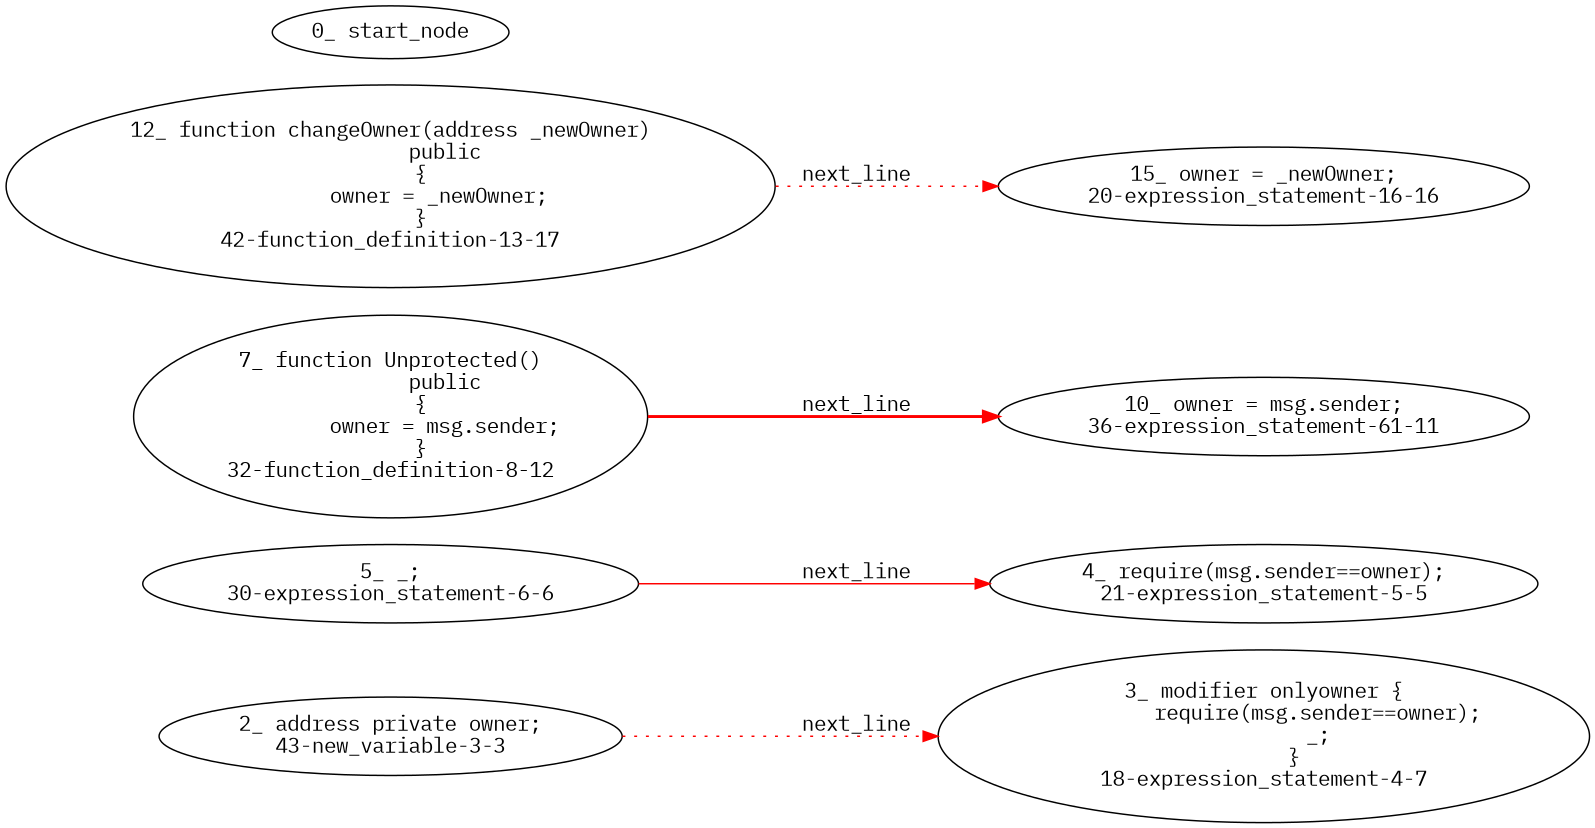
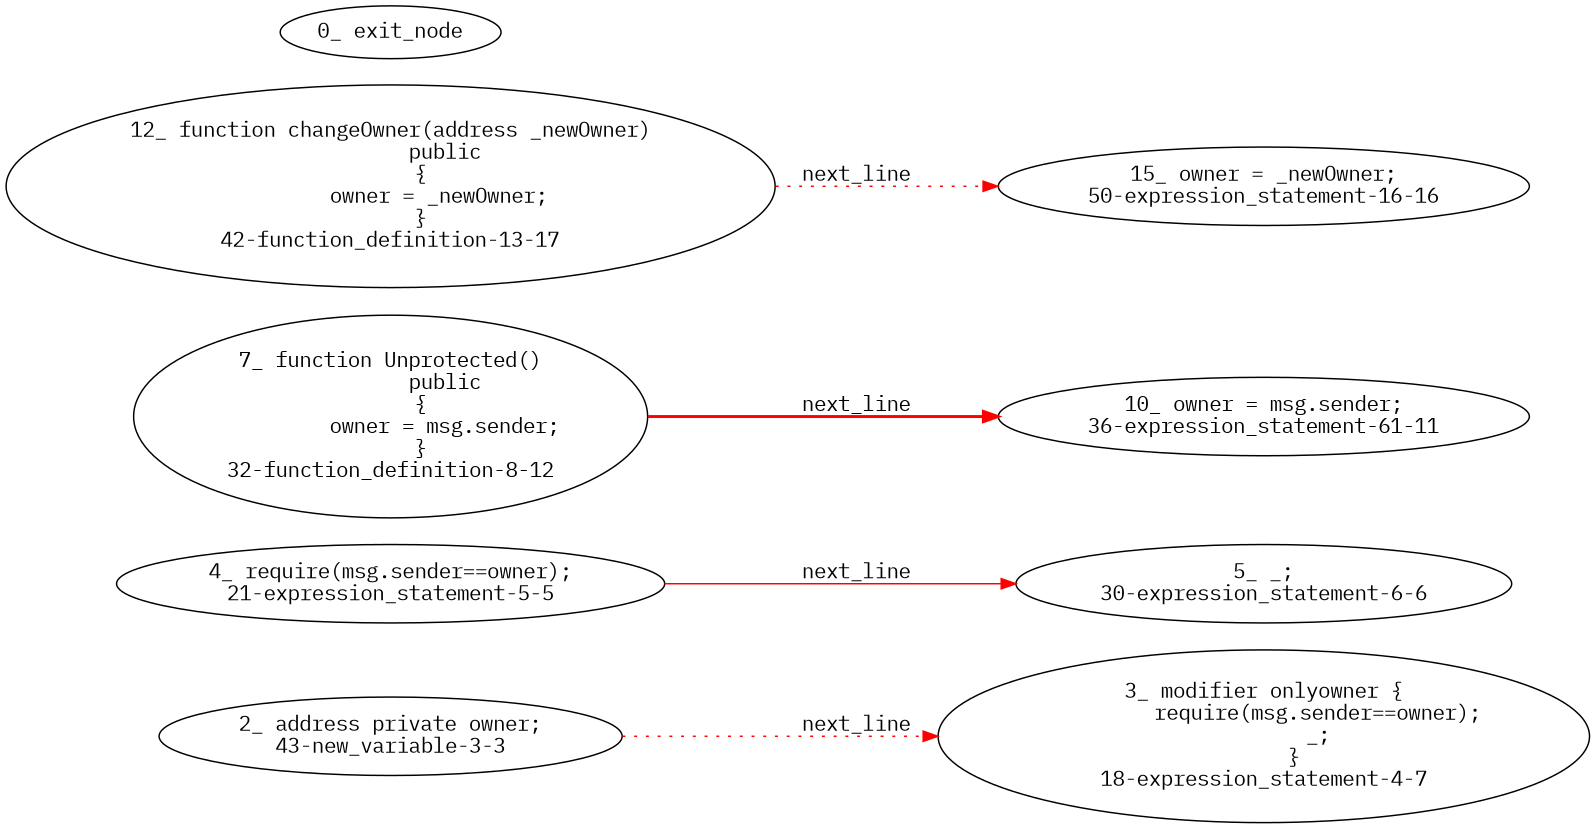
(391, 32) -> none
none -> (391, 32)
(1264, 186) -> (1264, 186)
(807, 584) -> (833, 584)
